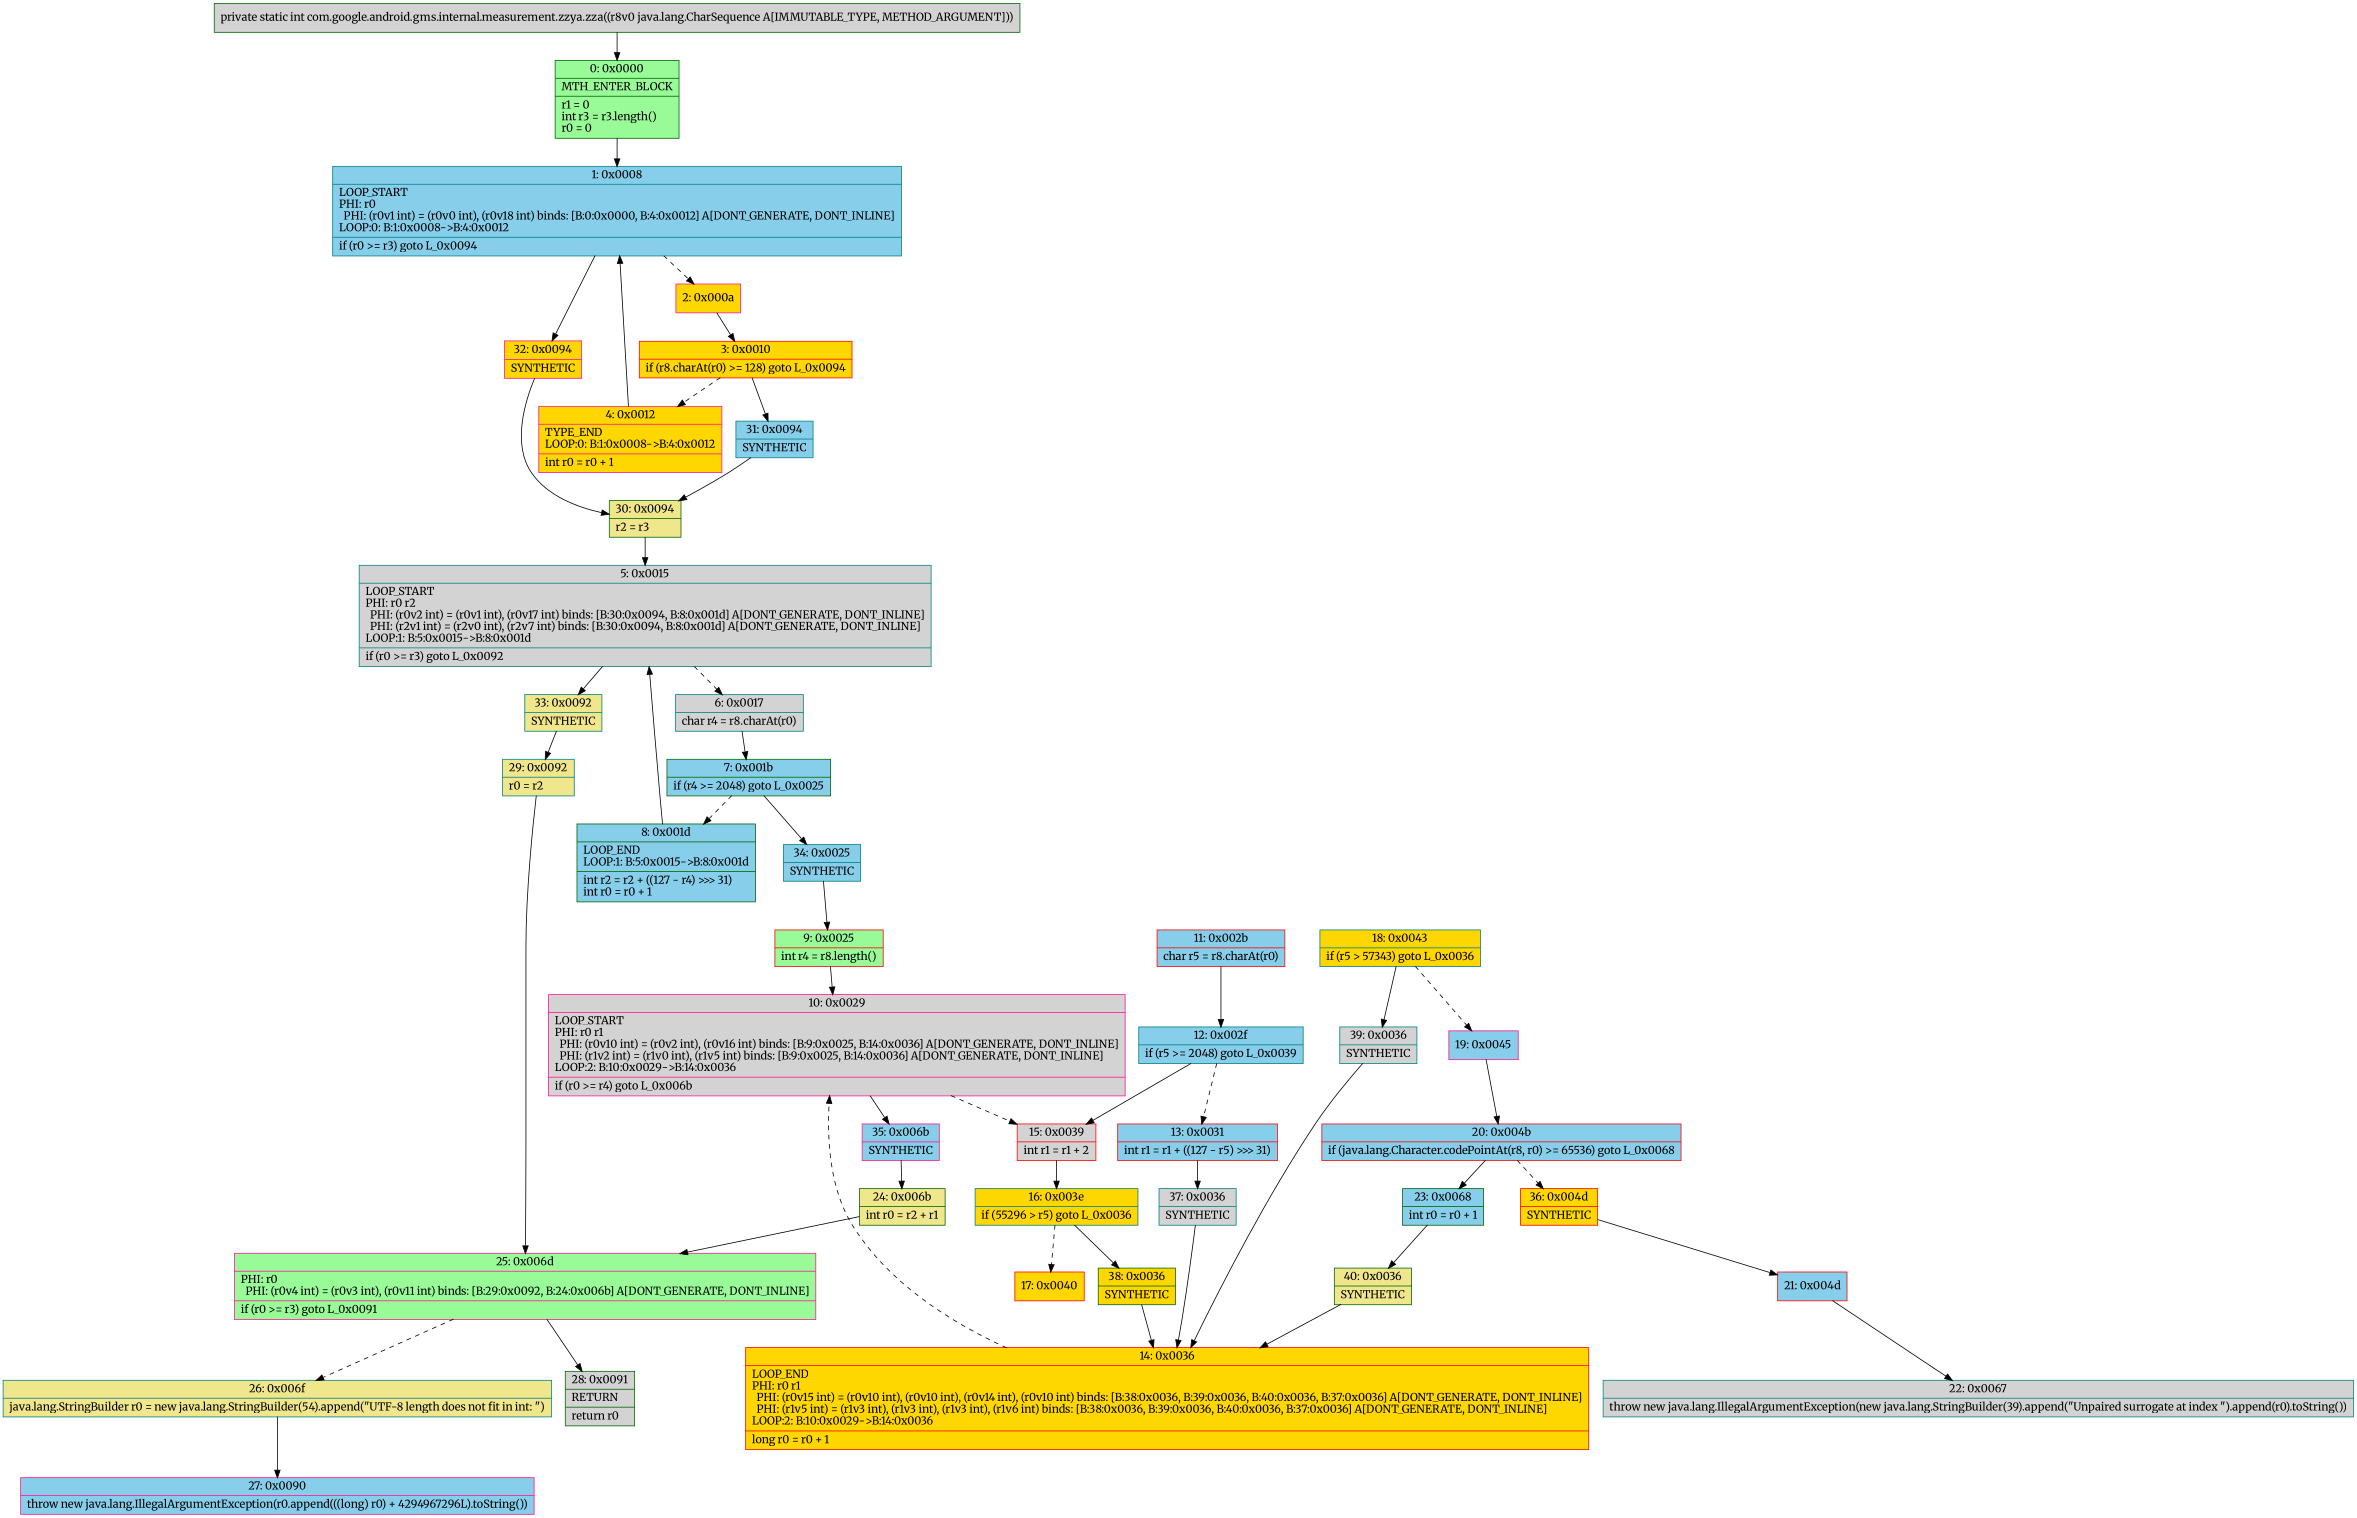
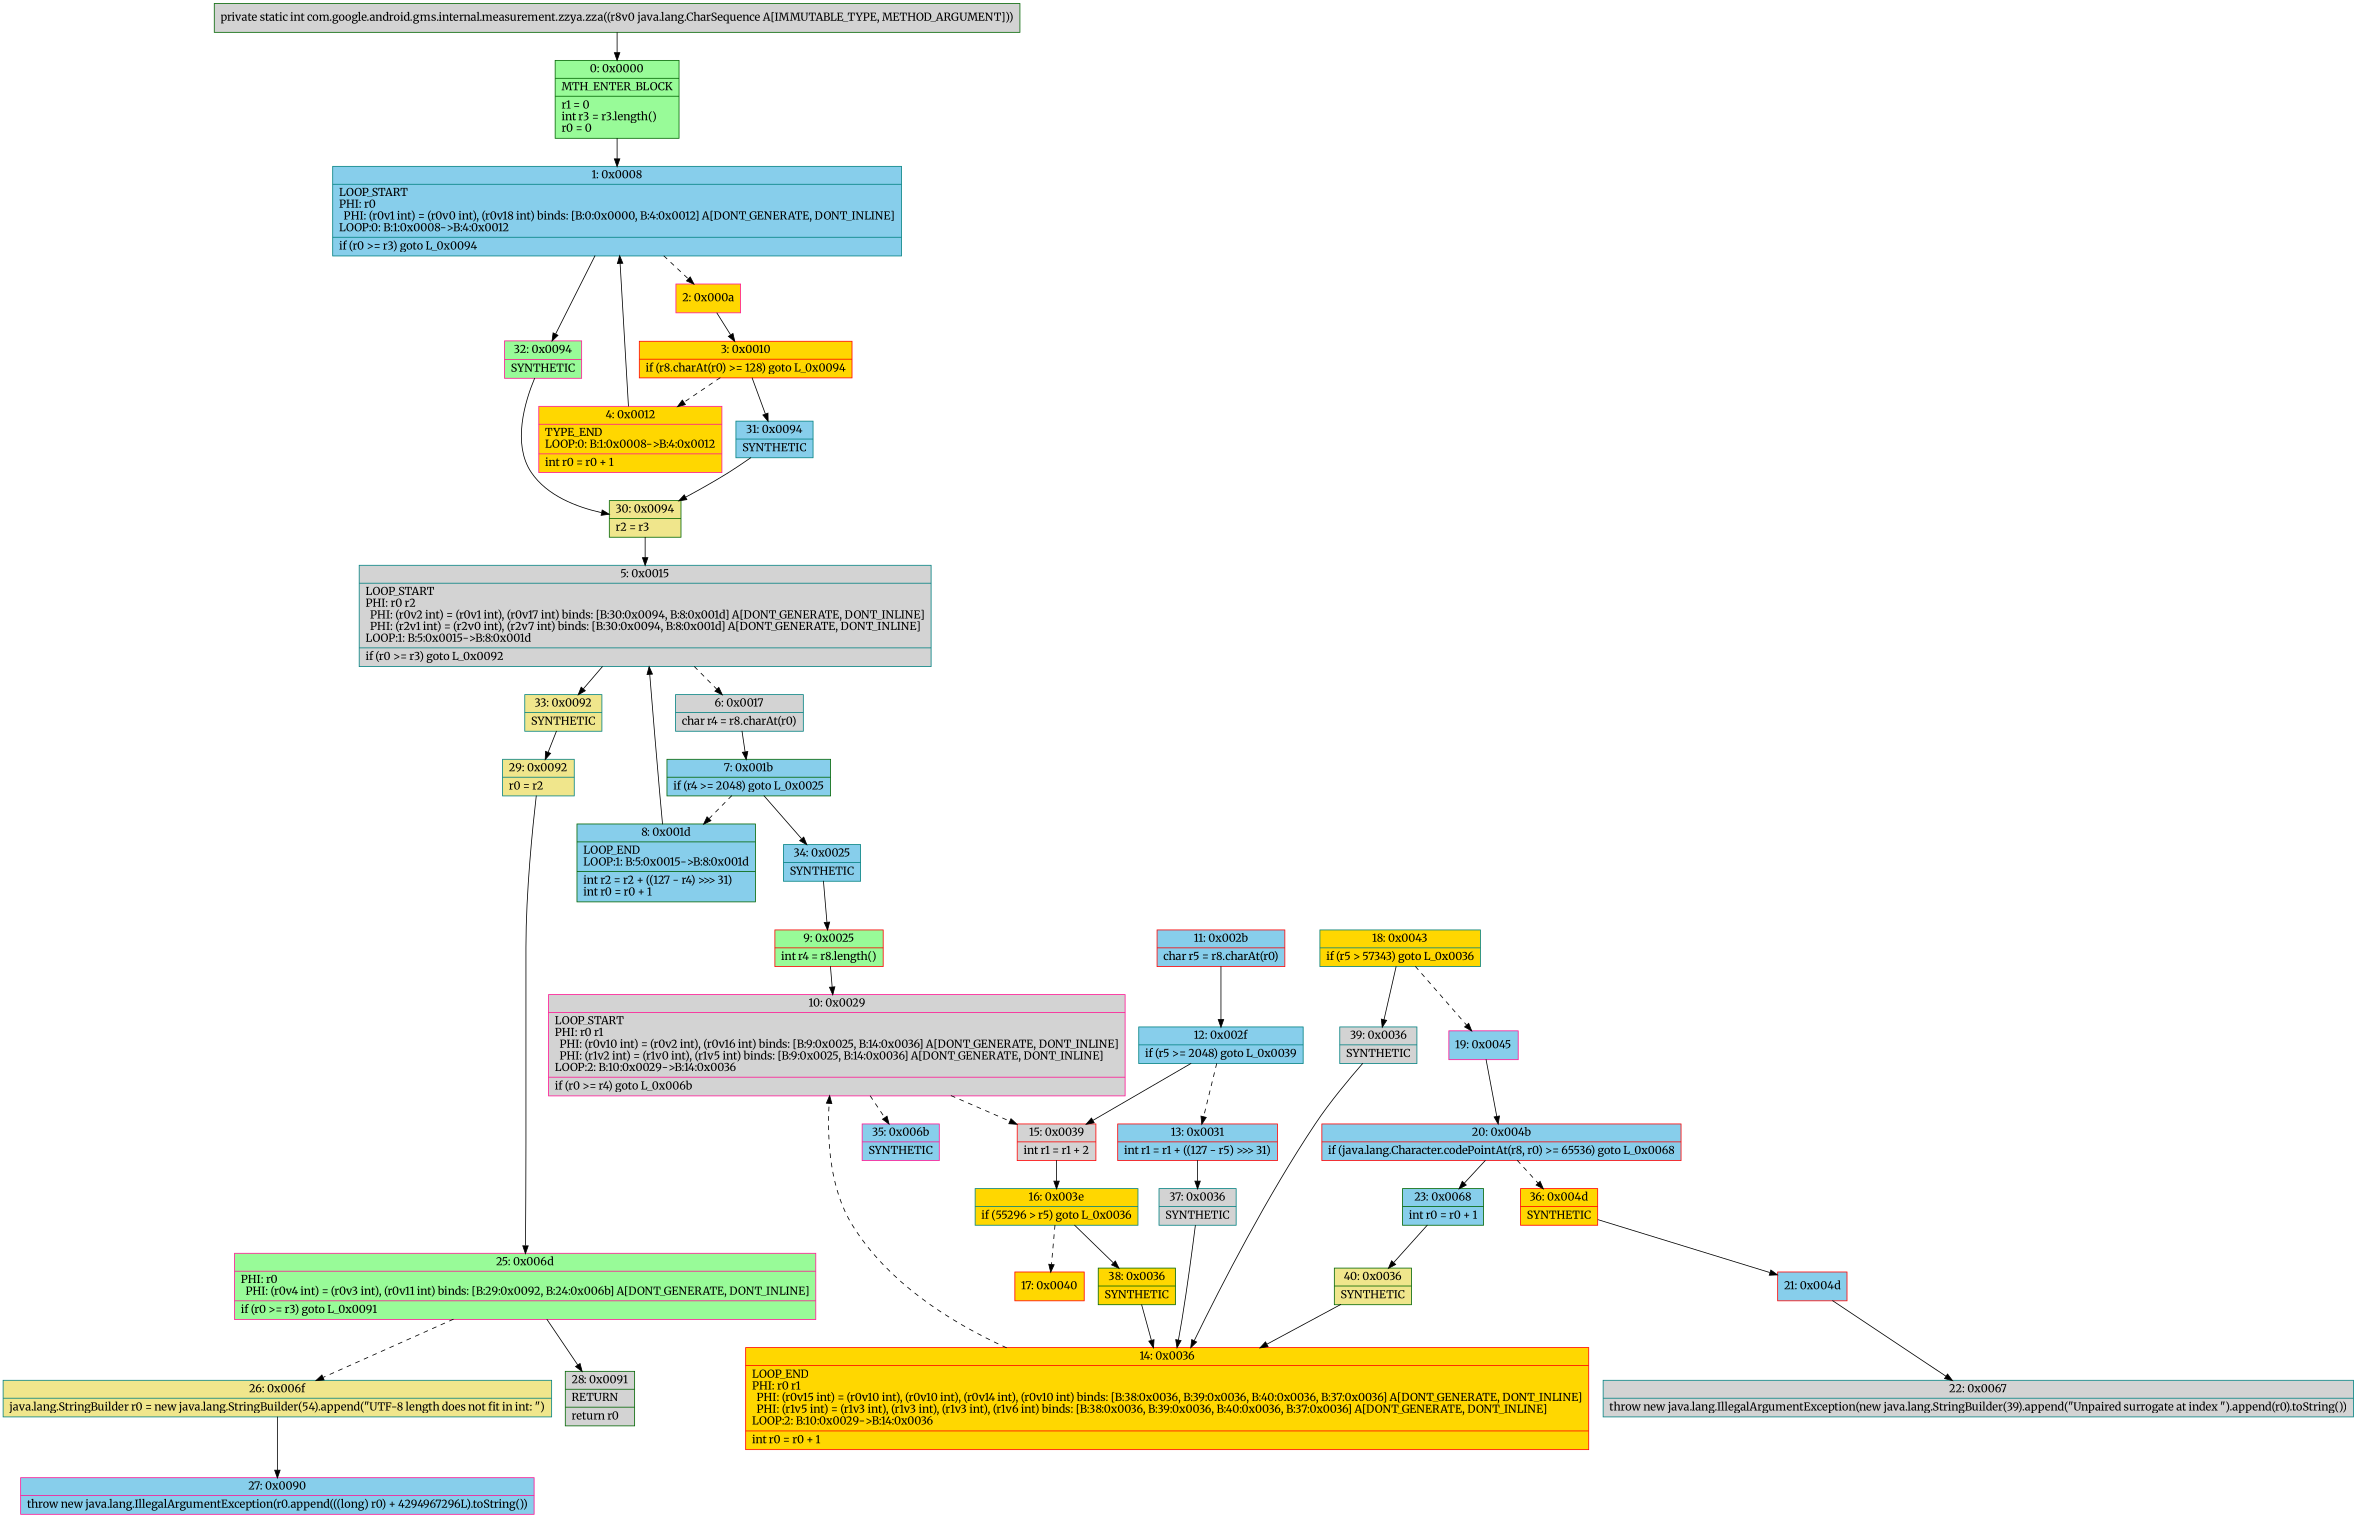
(543, 360) -> (543, 360)
(877, 1107) -> (877, 1107)
(902, 1207) -> none
(791, 1440) -> (786, 1440)
